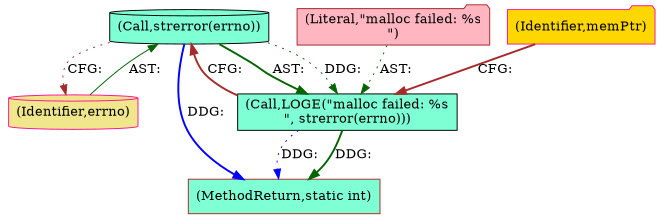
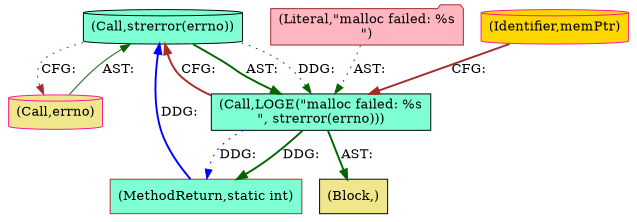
(581, 27) -> (555, 27)
(73, 112) -> (56, 112)
(183, 120) -> (159, 121)
none -> (354, 196)
